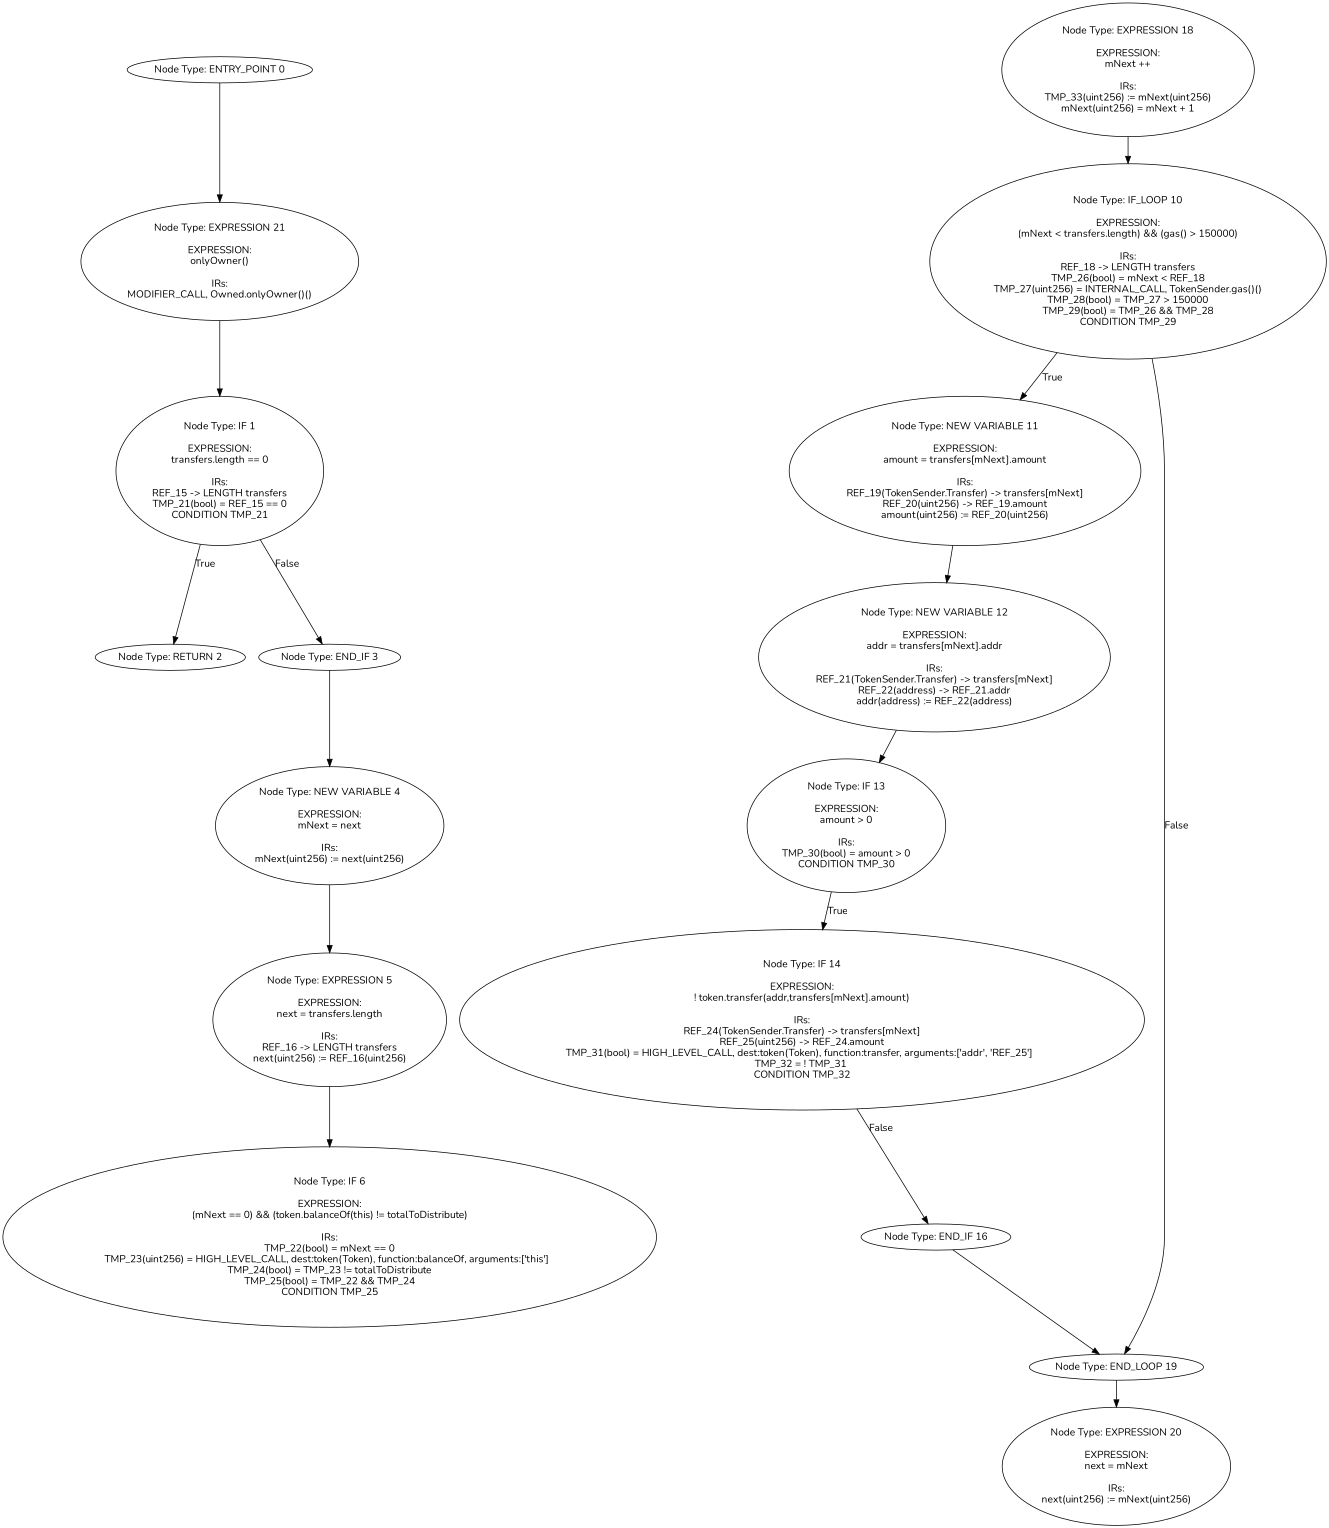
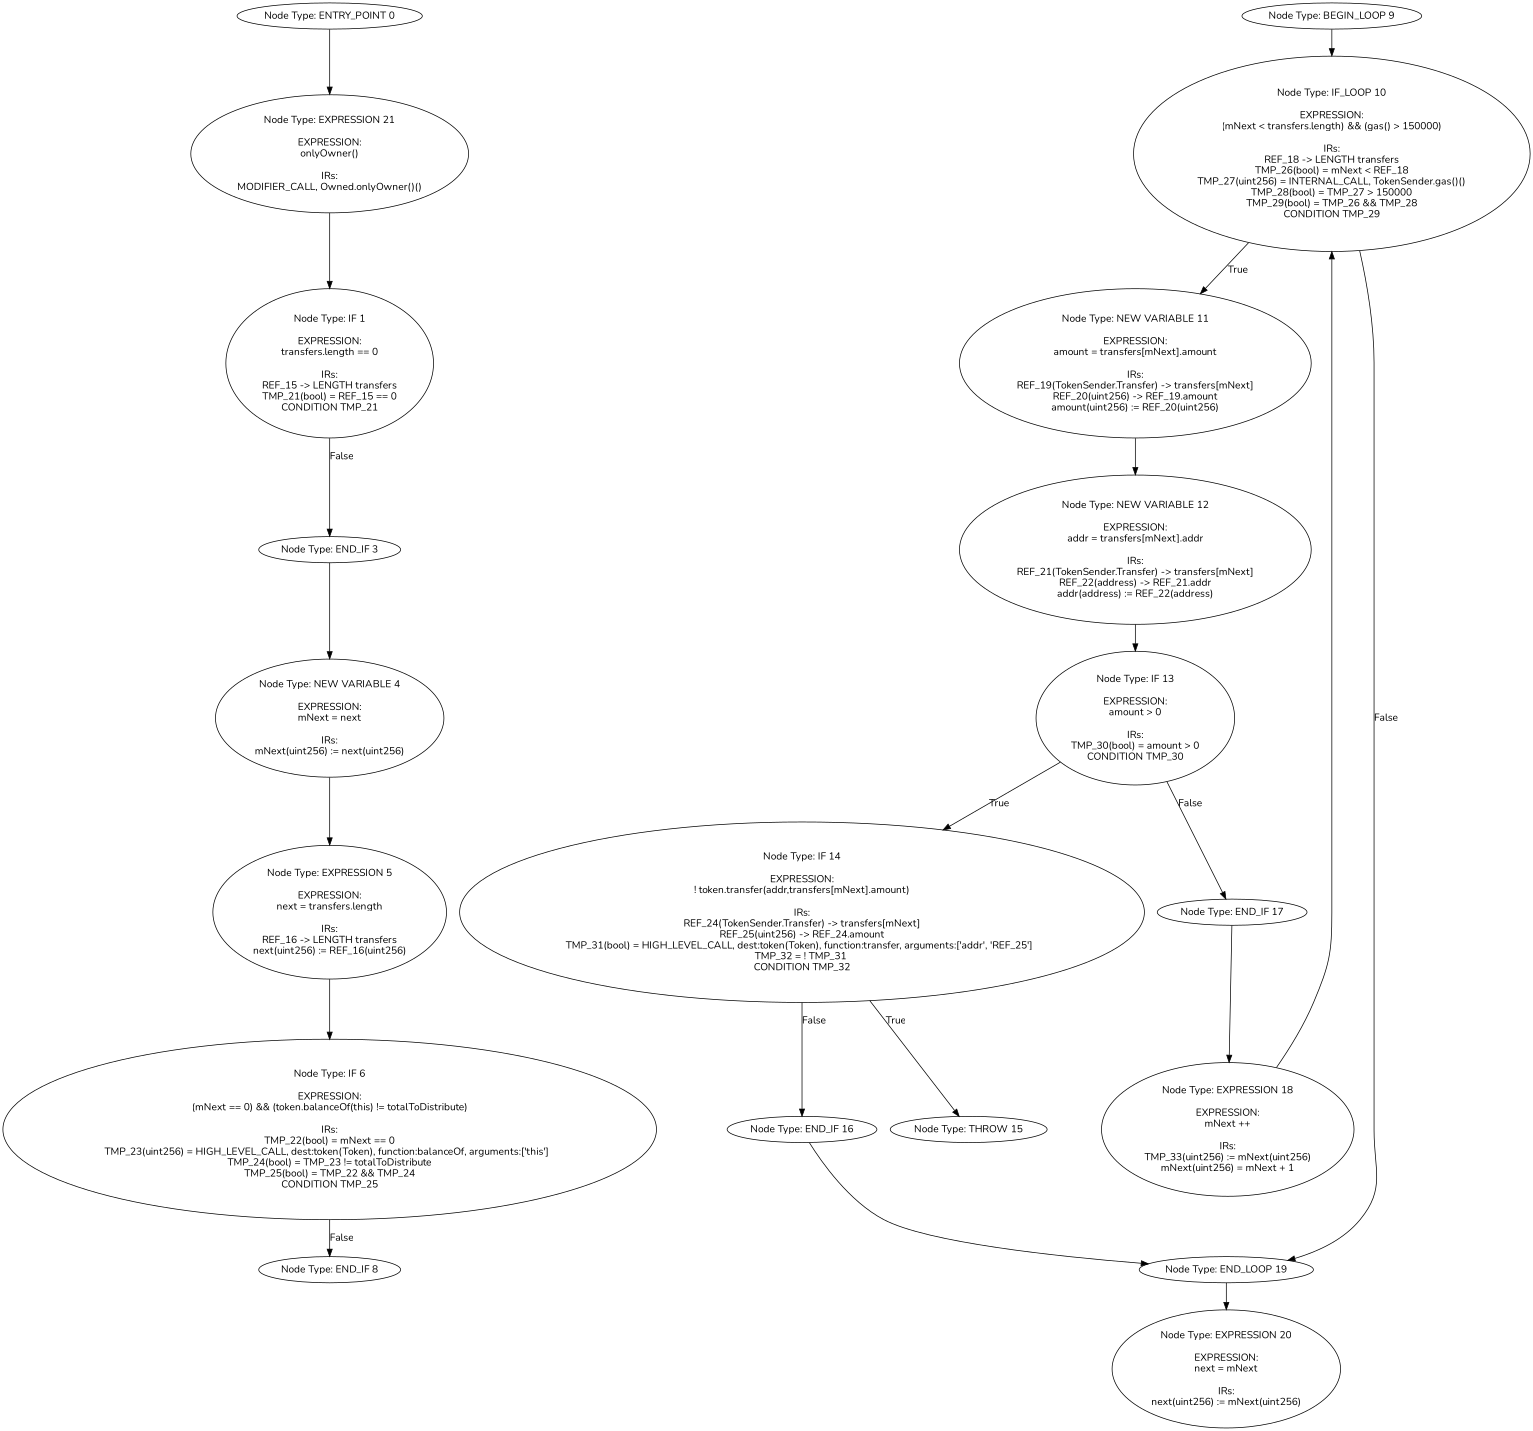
none -> (1332, 16)
(170, 657) -> none
none -> (1232, 912)
none -> (969, 1129)
none -> (330, 1270)
